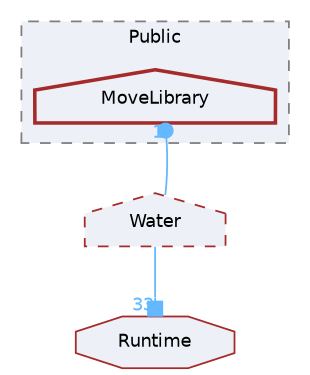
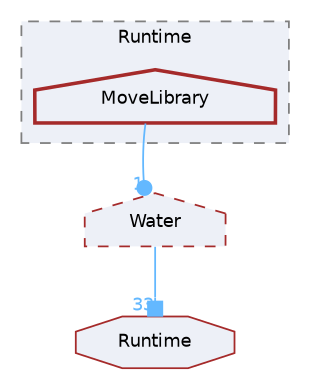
(155, 38) -> (155, 38)
(167, 167) -> (143, 155)
